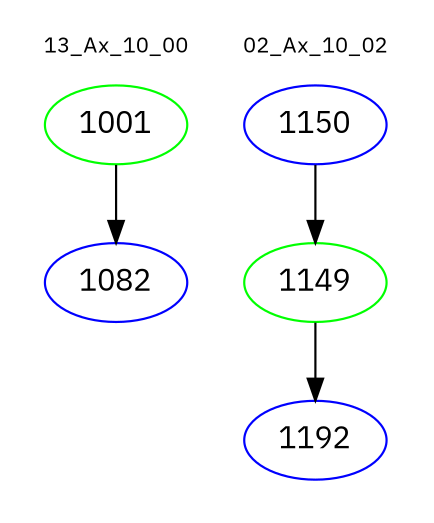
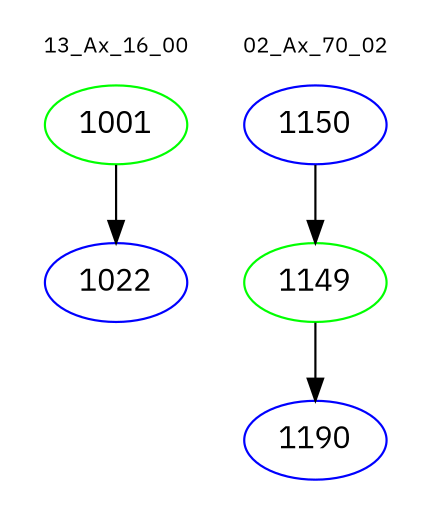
(117, 47) -> (117, 47)
(316, 47) -> (316, 47)
(116, 283) -> (116, 283)
(315, 440) -> (315, 440)
